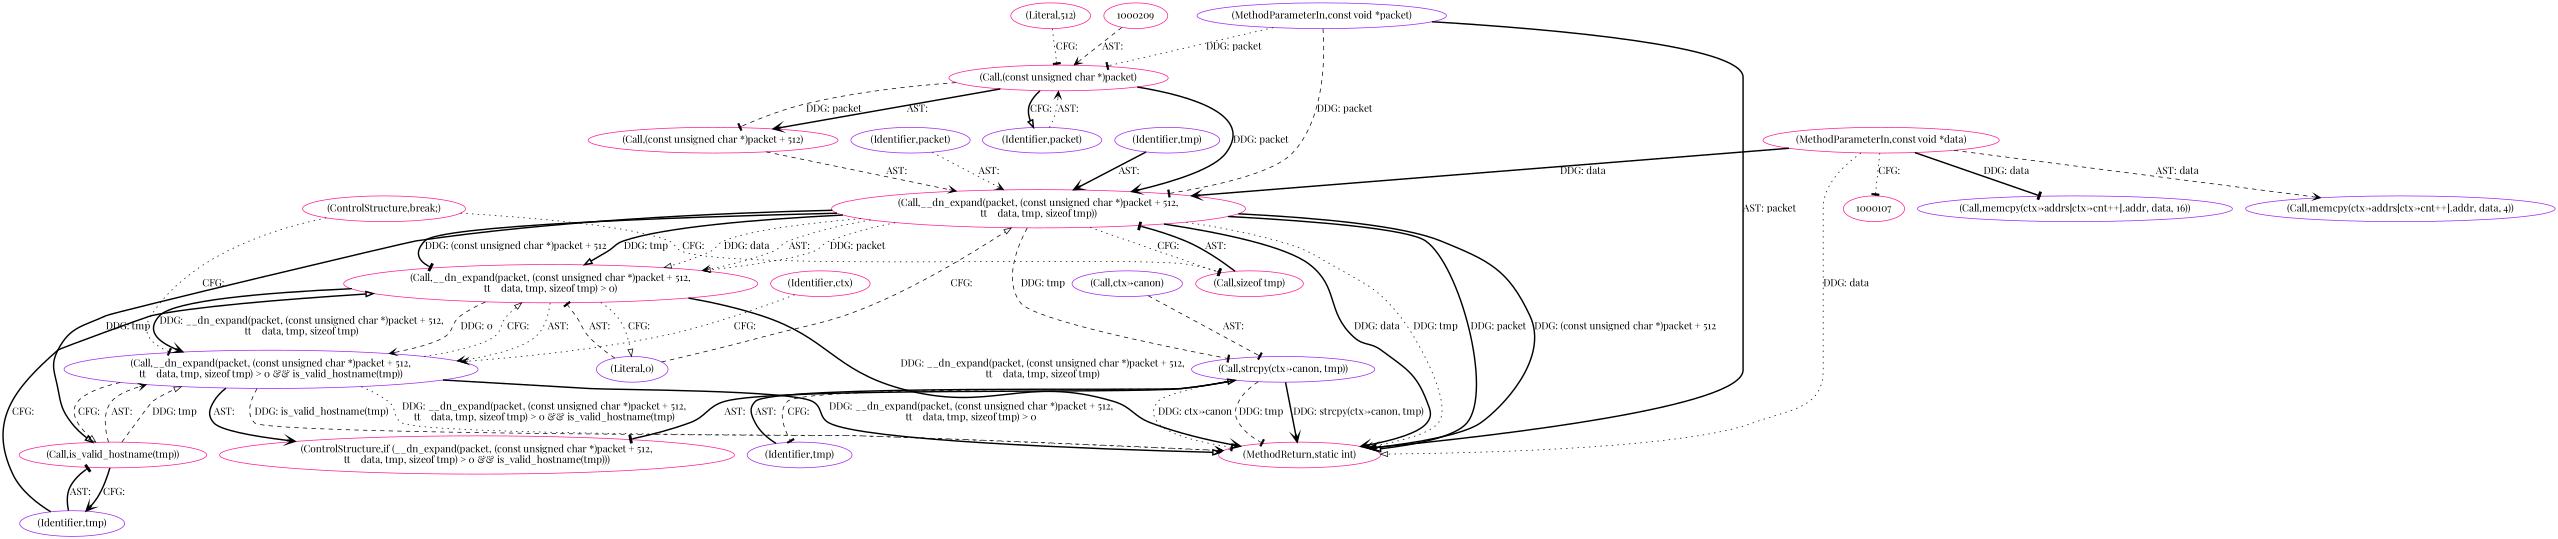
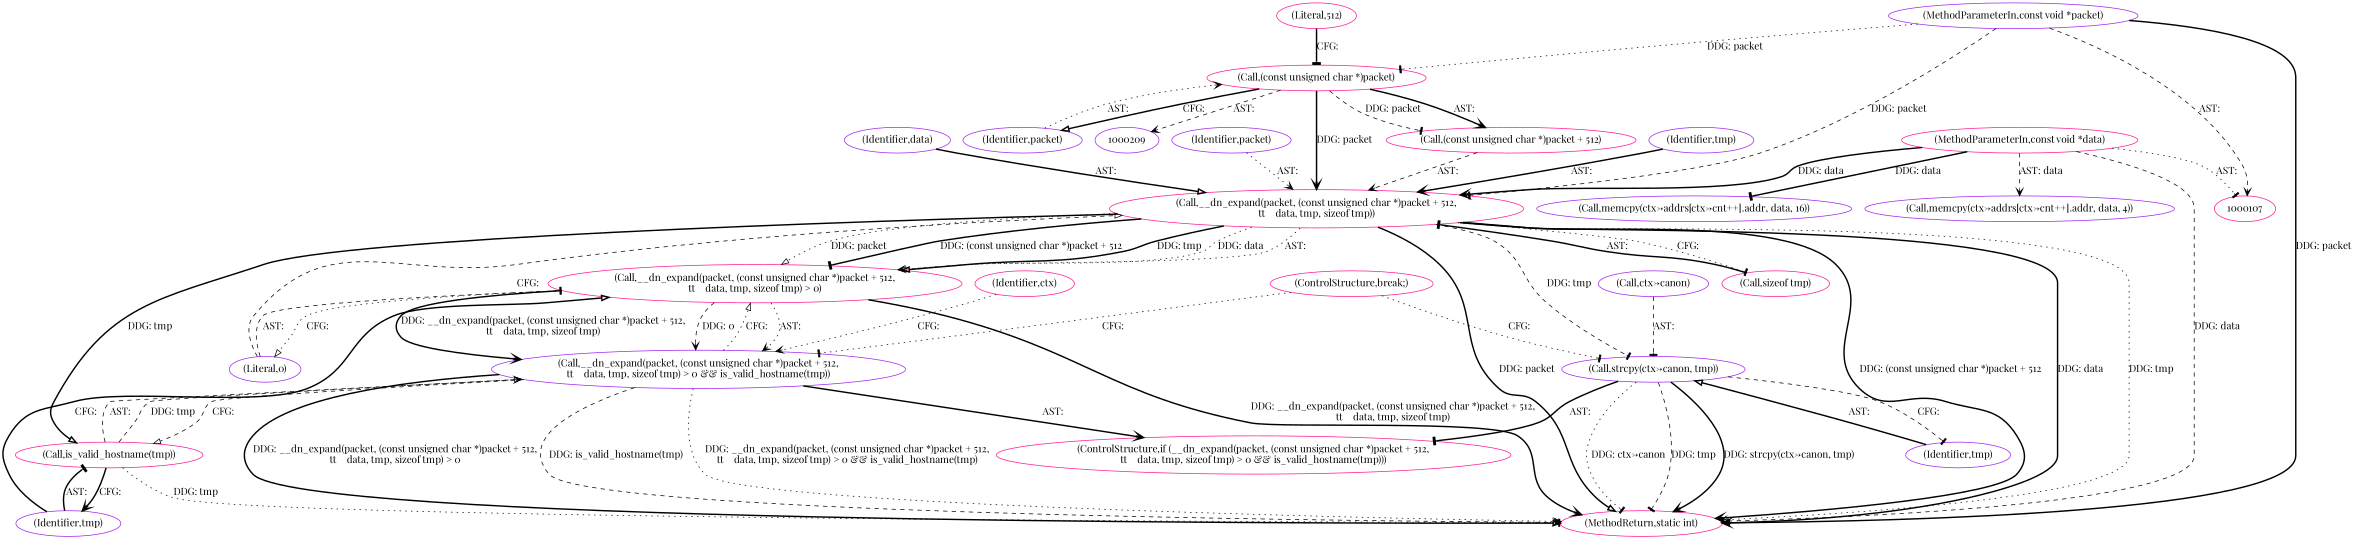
(1136, 16) -> (1127, 140)
(1101, 44) -> (1219, 110)
(1054, 45) -> (1317, 45)
none -> (2167, 88)
none -> (897, 140)
(1891, 171) -> (2229, 171)
(1770, 209) -> (2324, 246)
(836, 261) -> (1488, 332)
(1734, 428) -> (2156, 480)
none -> (583, 515)
